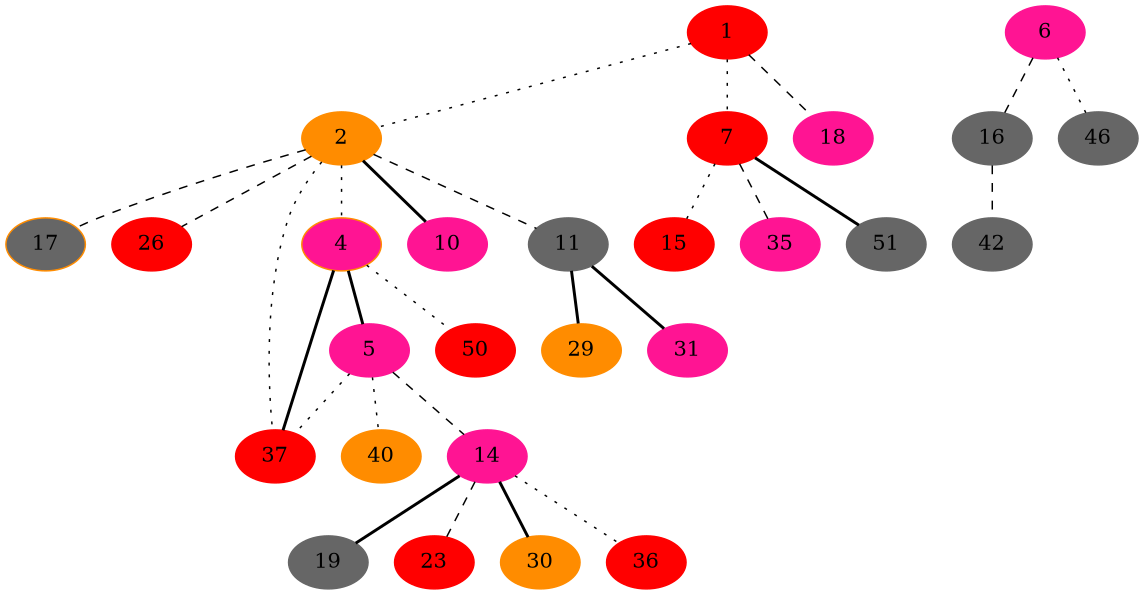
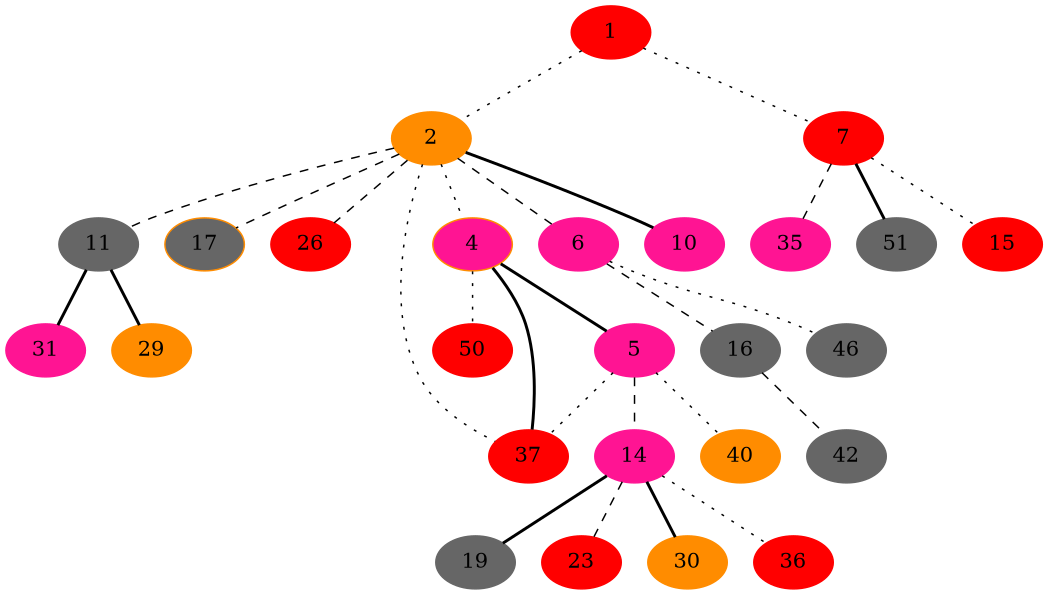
(833, 138) -> none
none -> (505, 191)
